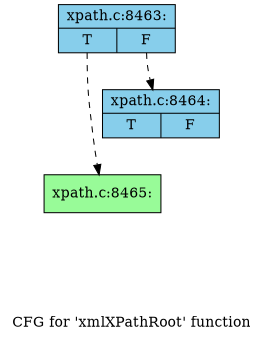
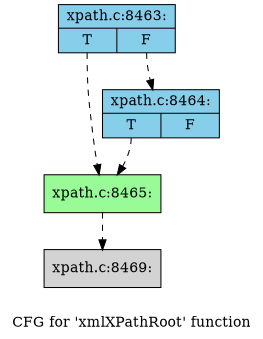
none -> (129, 153)
none -> (102, 269)
